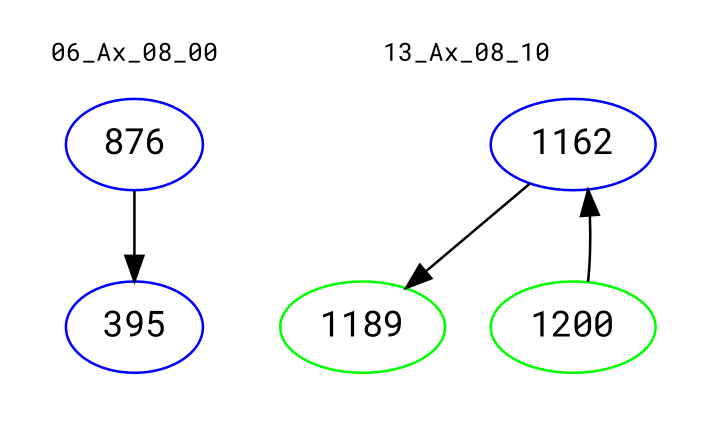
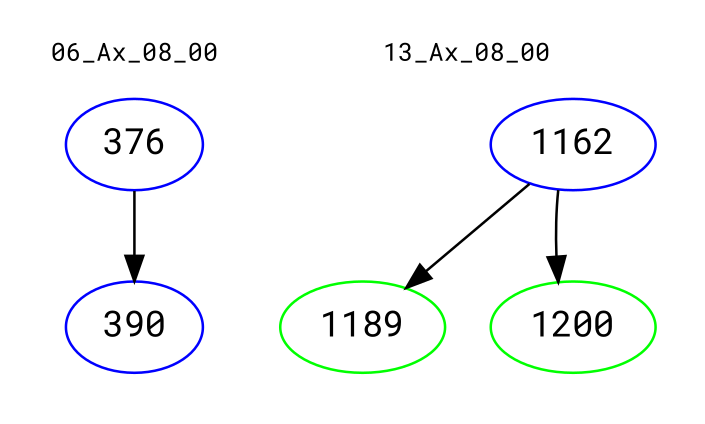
(468, 55) -> (468, 55)
(134, 145) -> (134, 145)
(590, 249) -> (556, 223)
(134, 327) -> (134, 327)
